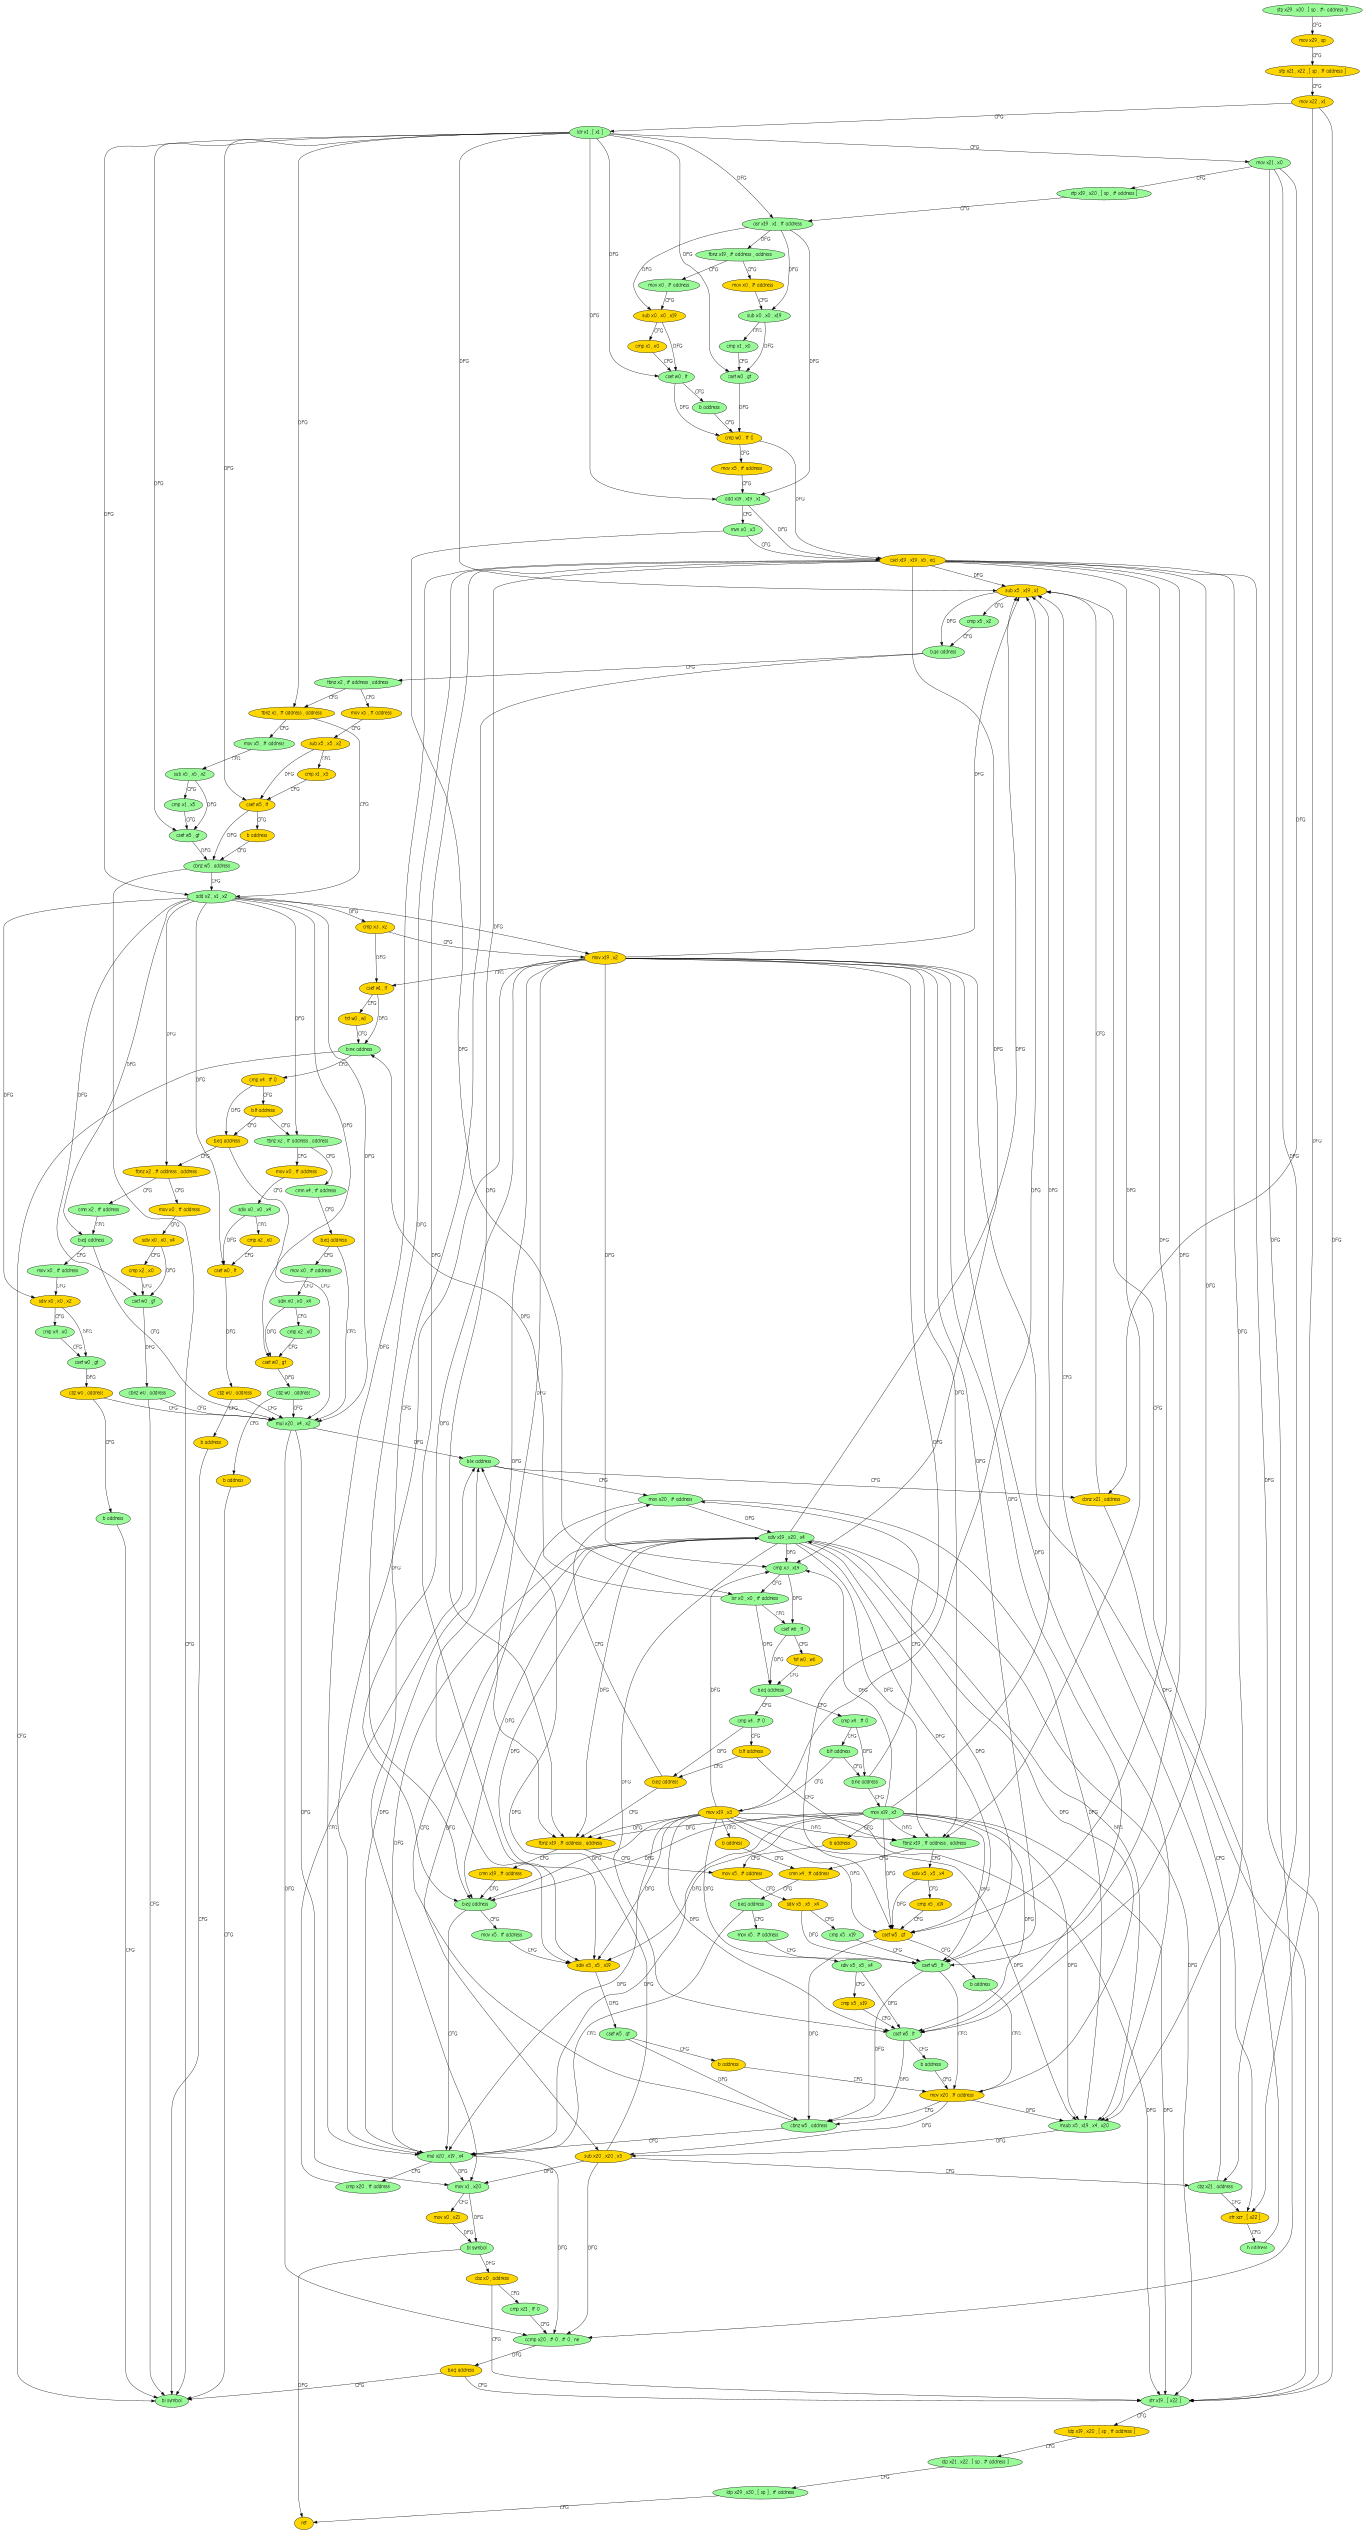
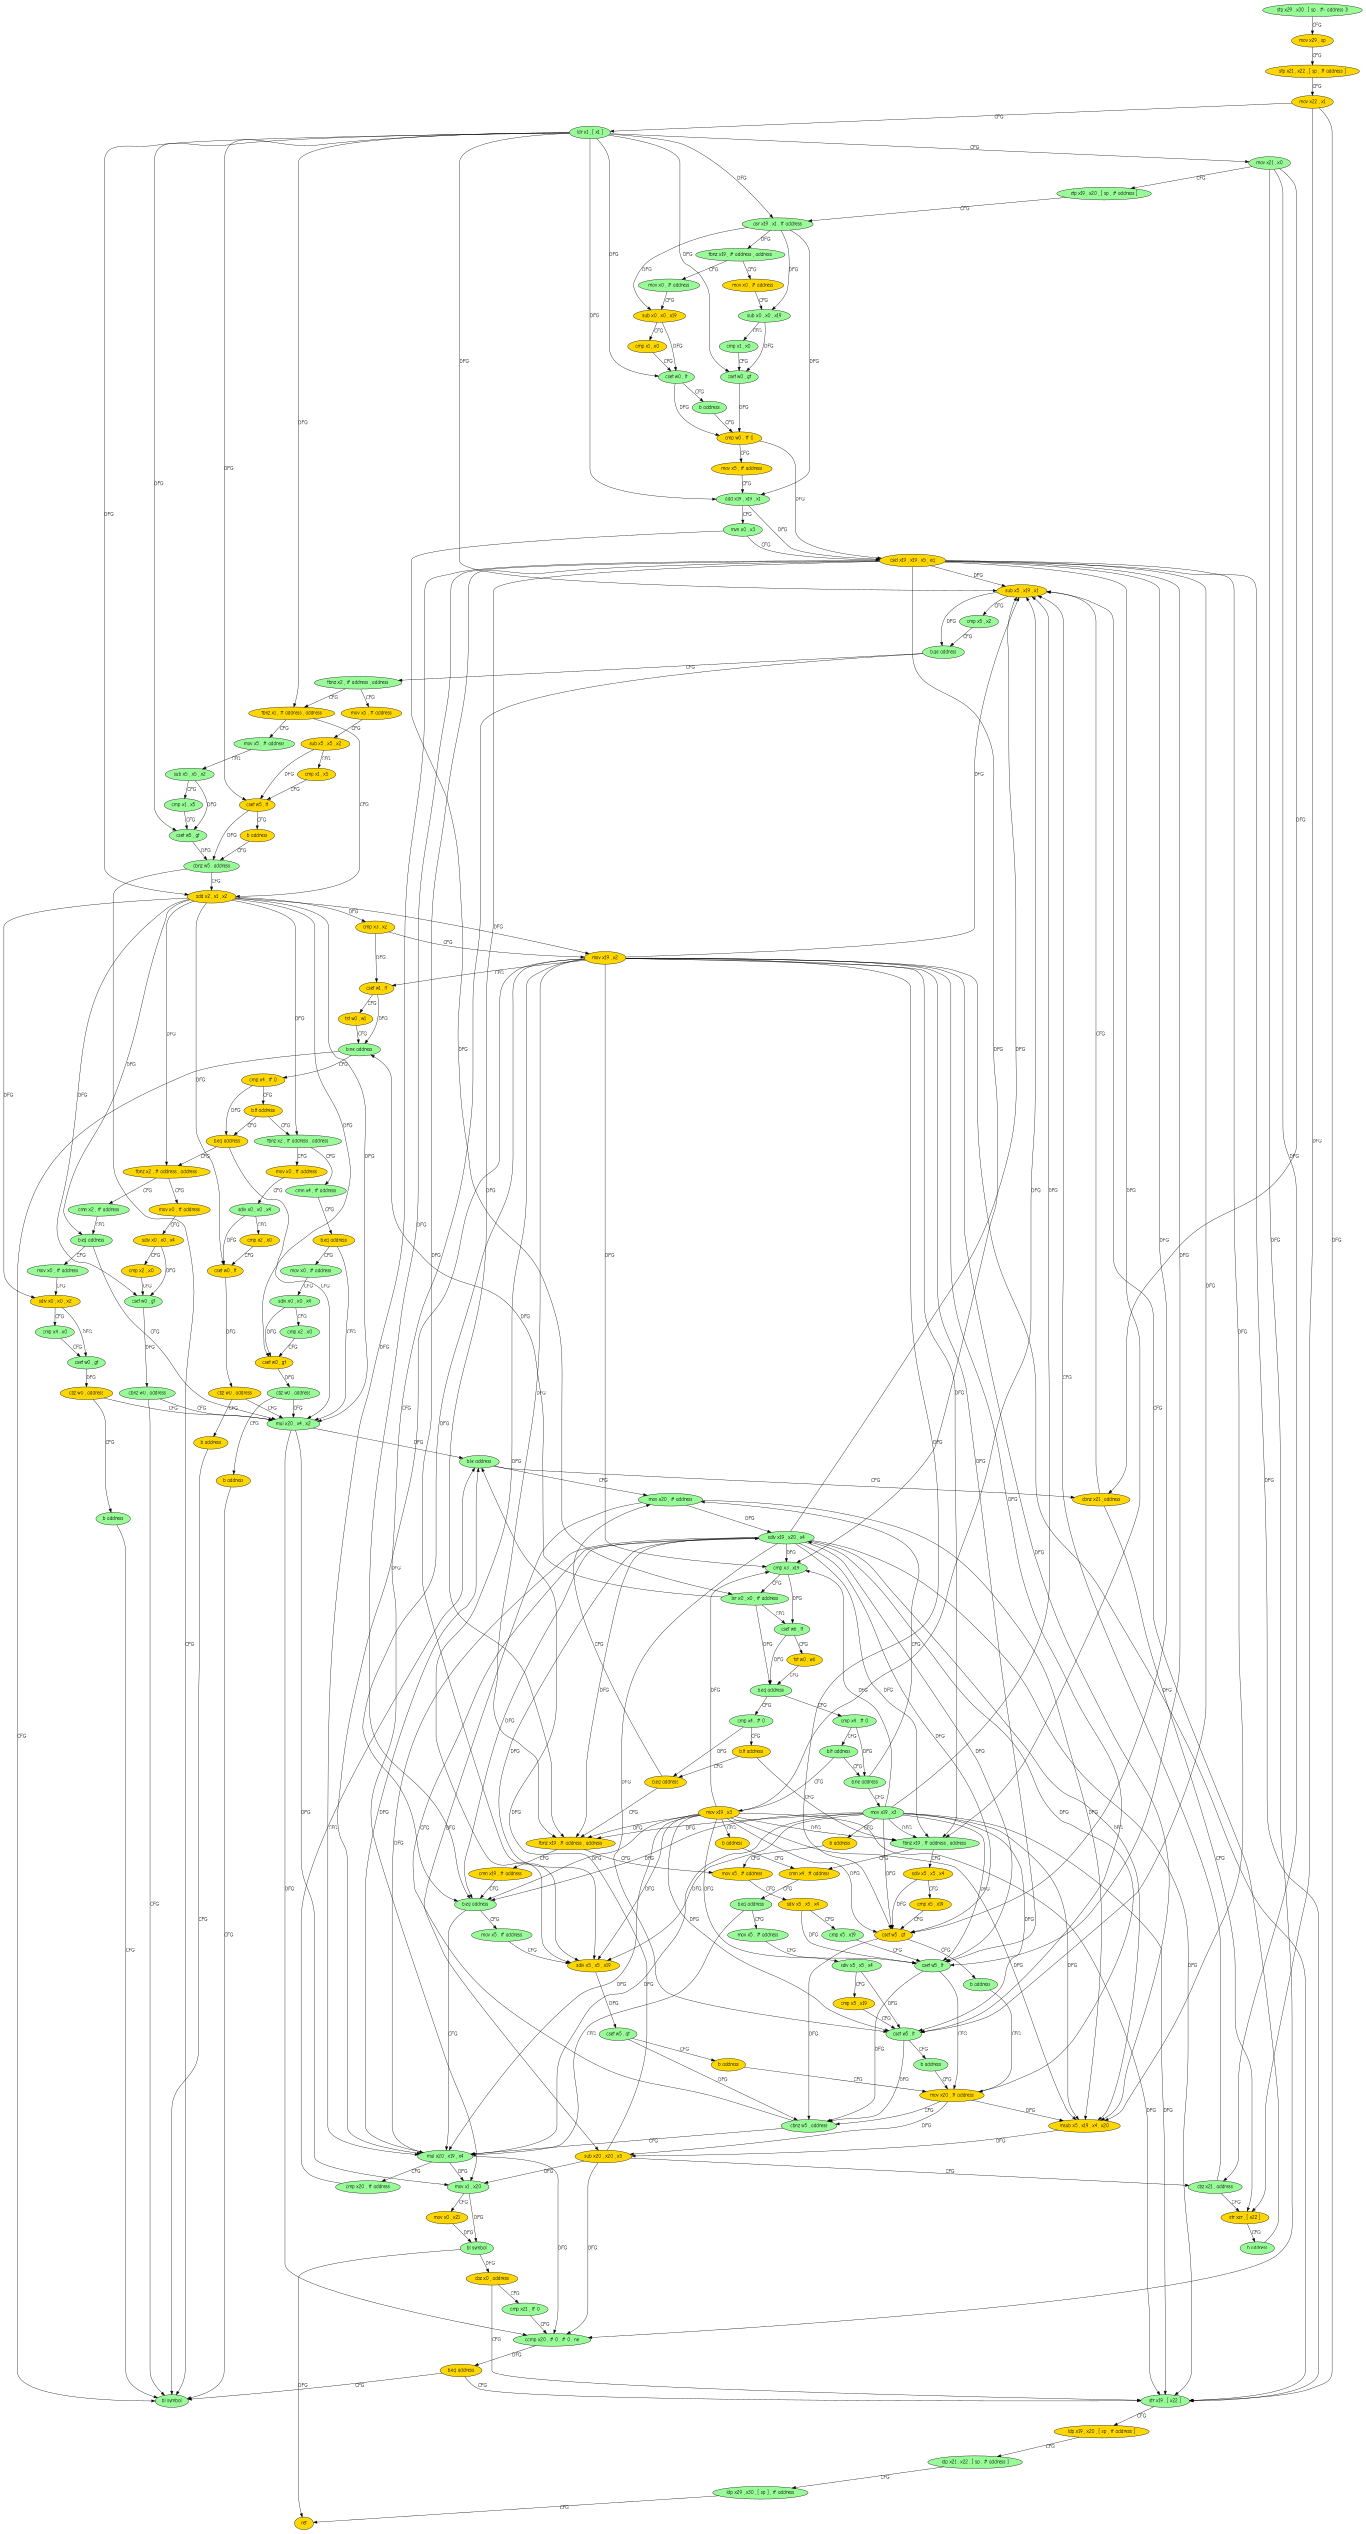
(212, 897) -> (212, 897)
(1084, 2126) -> (1084, 2126)
